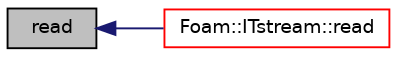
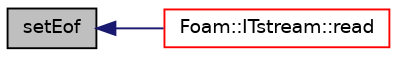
(52, 28) -> (52, 28)
